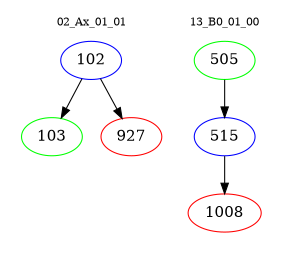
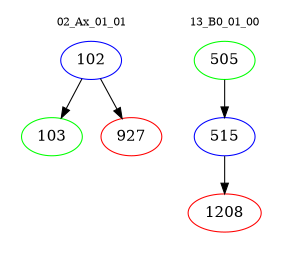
(225, 213) -> (225, 213)
